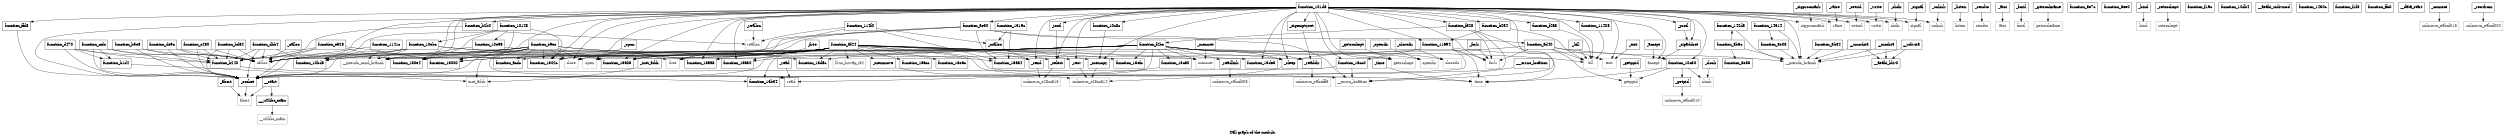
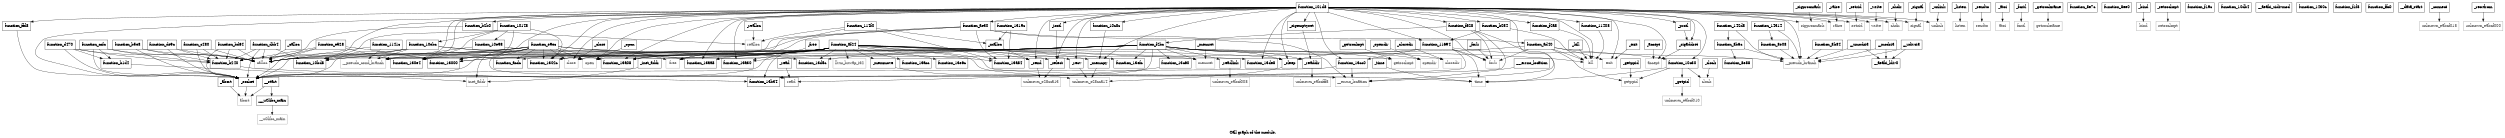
(1732, 37) -> (1729, 34)
none -> (600, 45)
(1337, 49) -> none
(1682, 82) -> (1682, 82)
